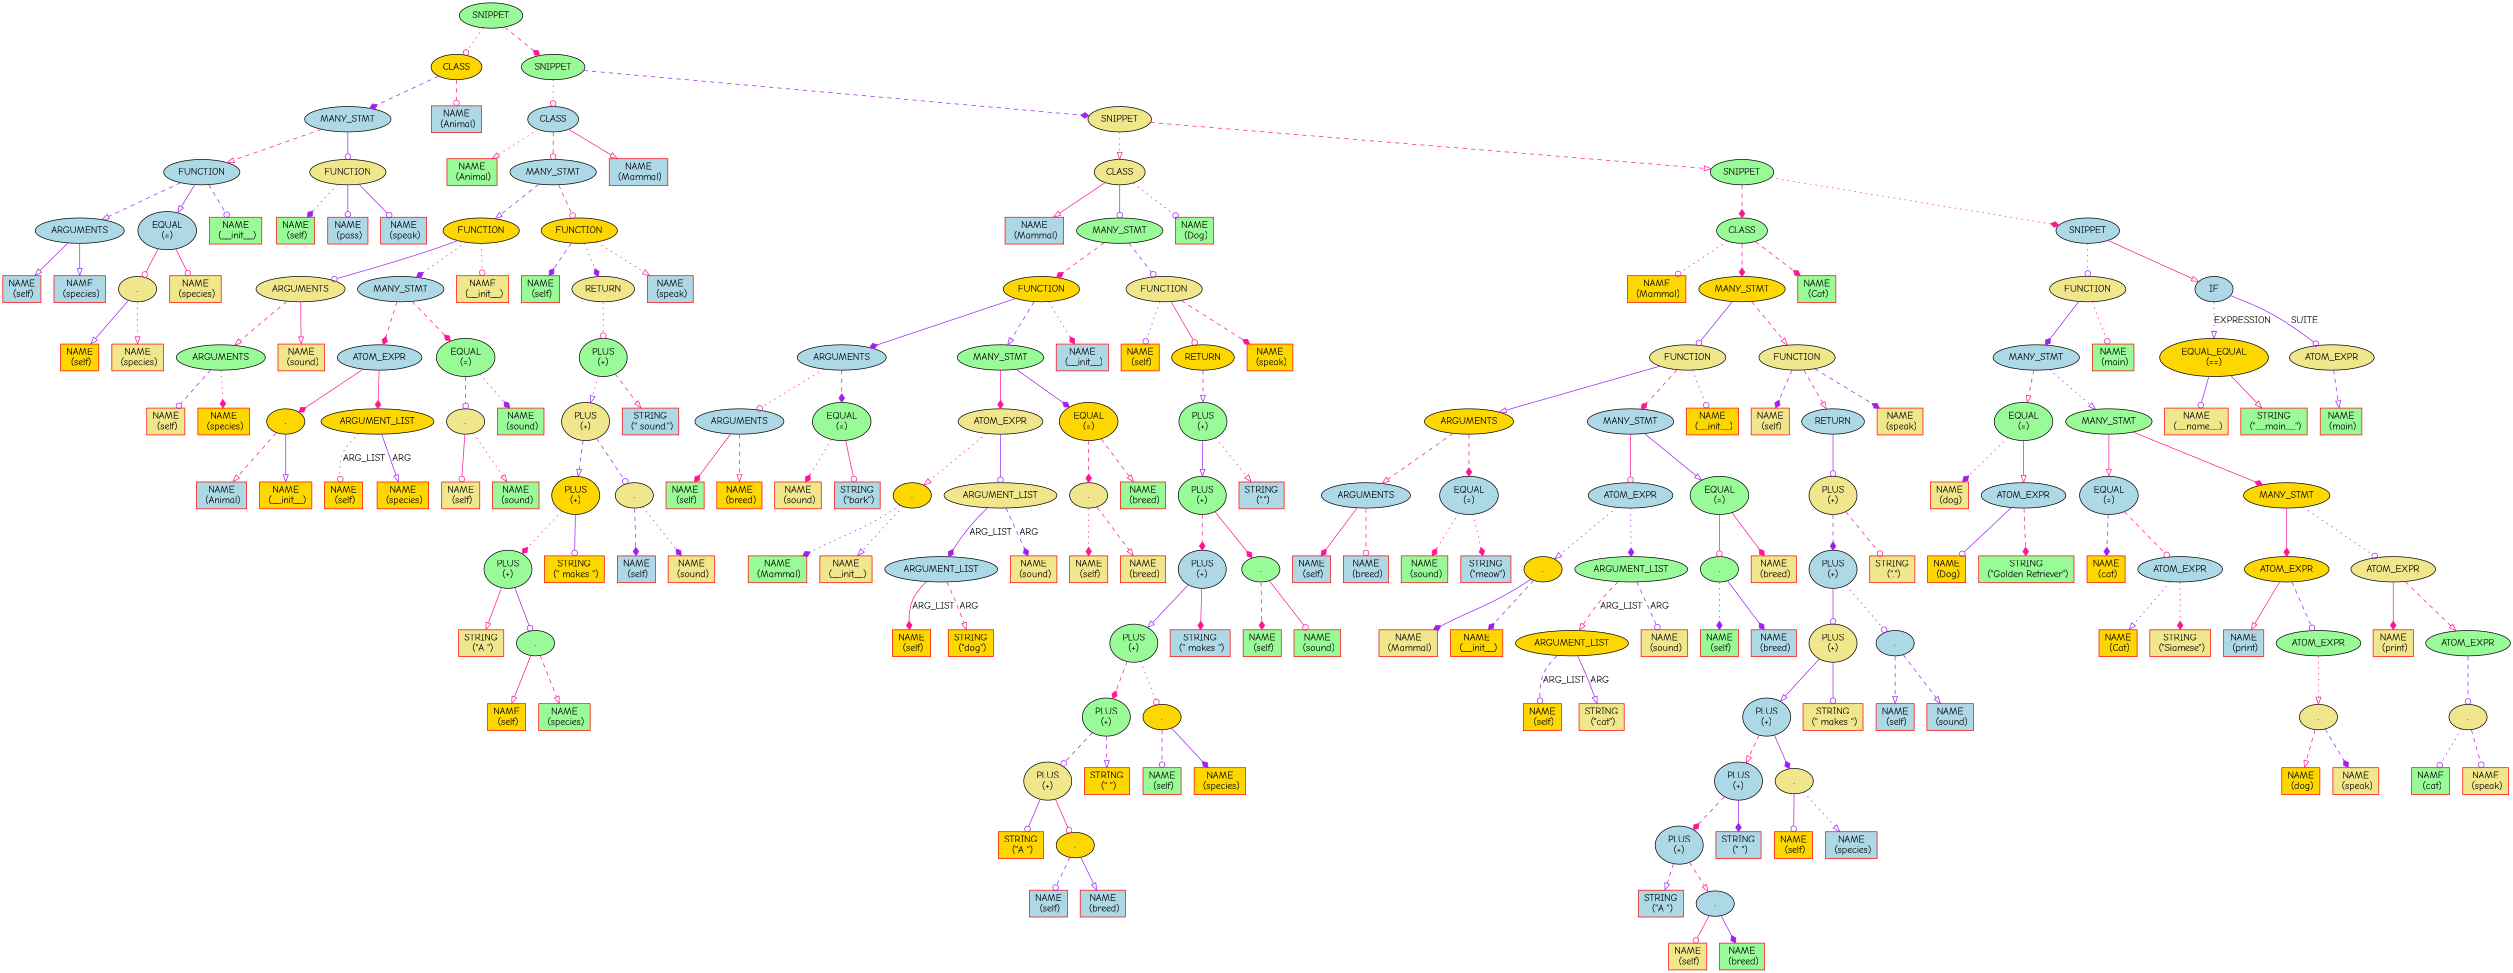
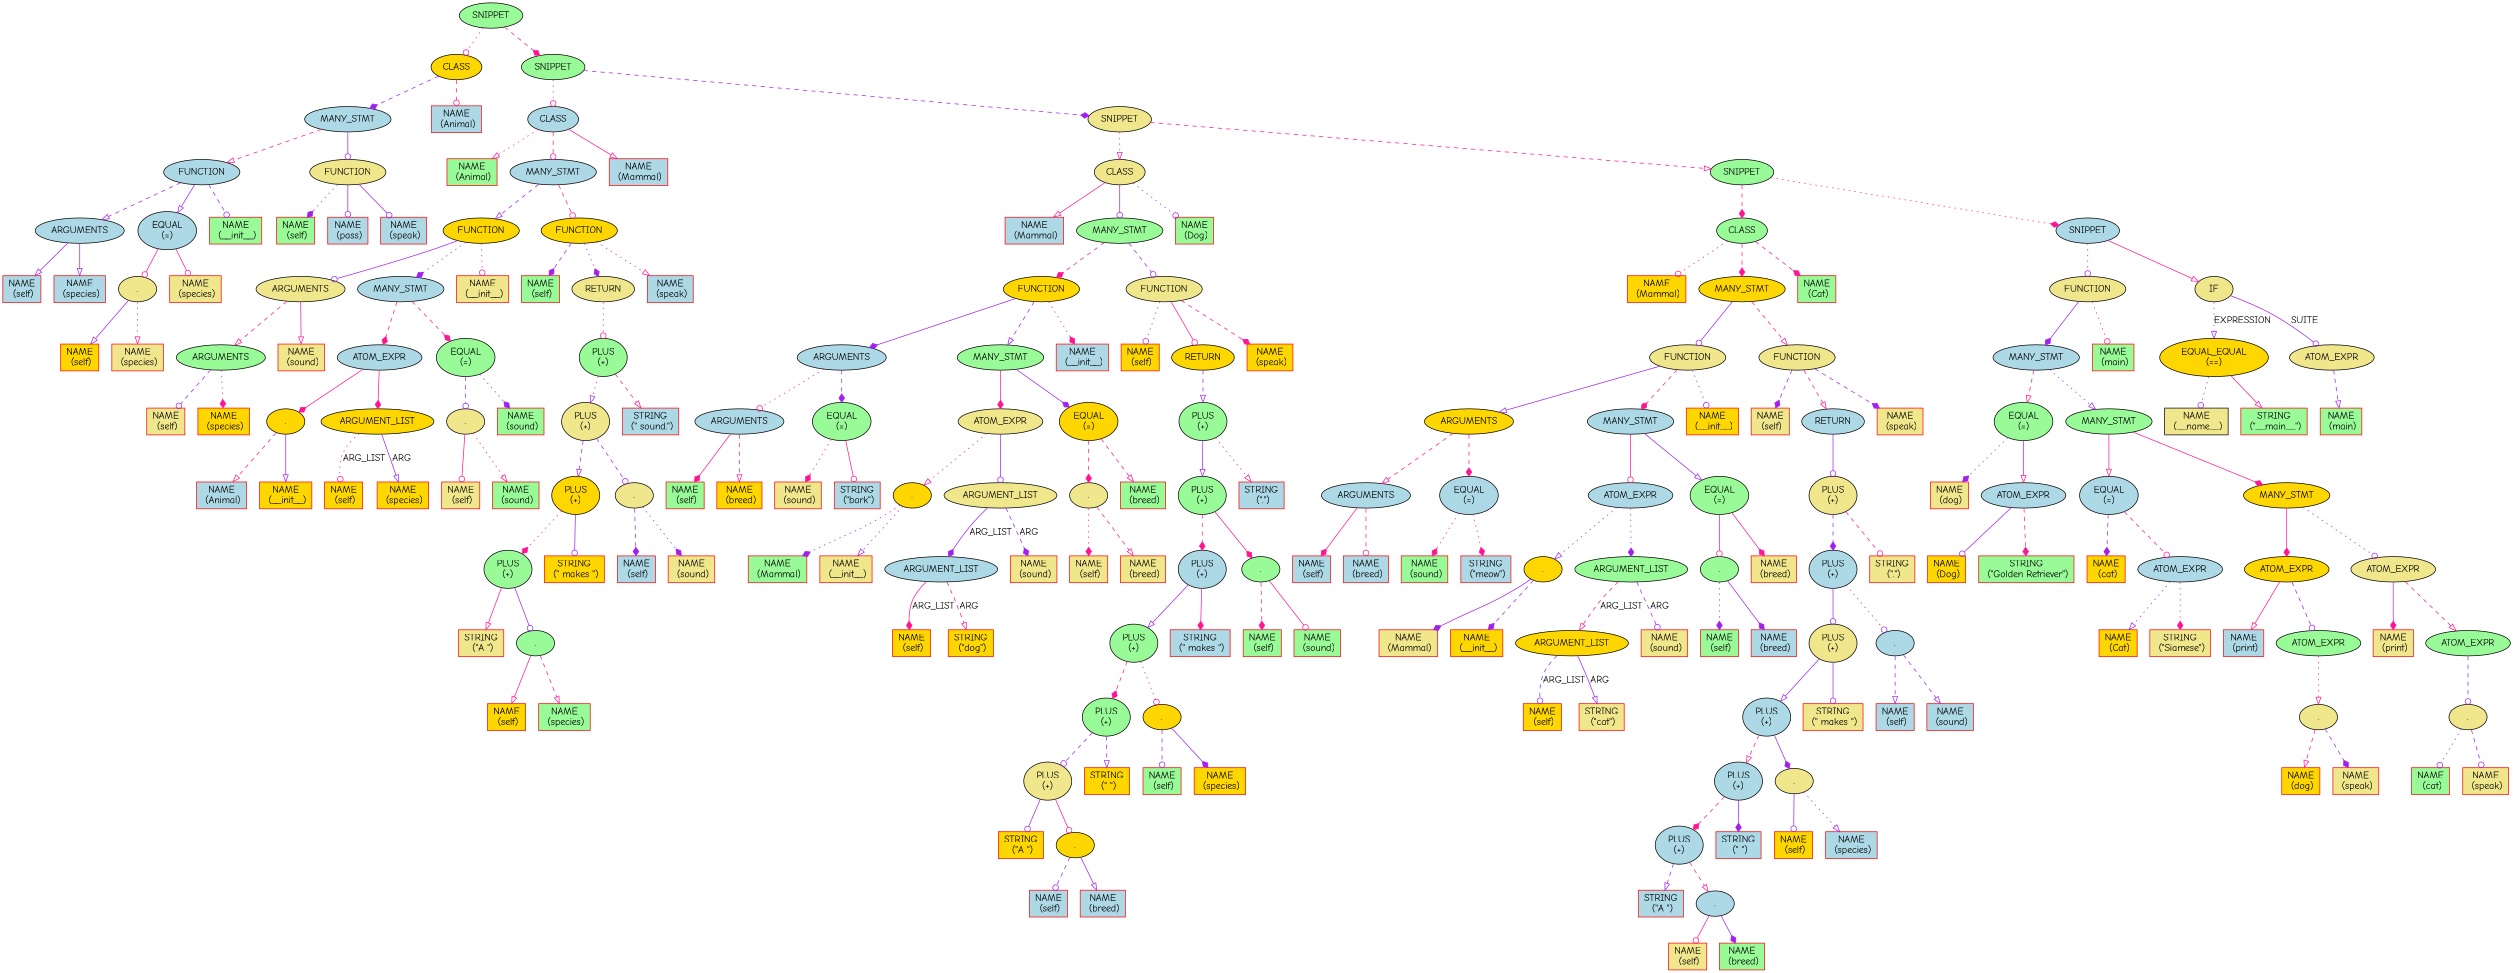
(2214, 289) -> (2214, 289)
(2205, 390) -> (2205, 390)
(2196, 421) -> (2196, 421)
